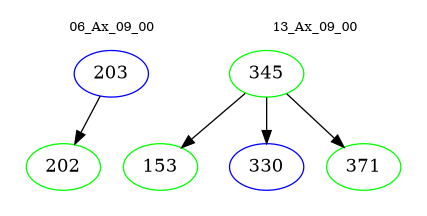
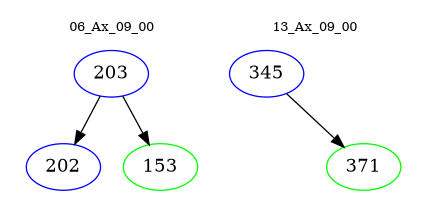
(267, 74) -> (267, 74)
(228, 108) -> (133, 115)
(63, 167) -> (63, 167)
(267, 167) -> none
